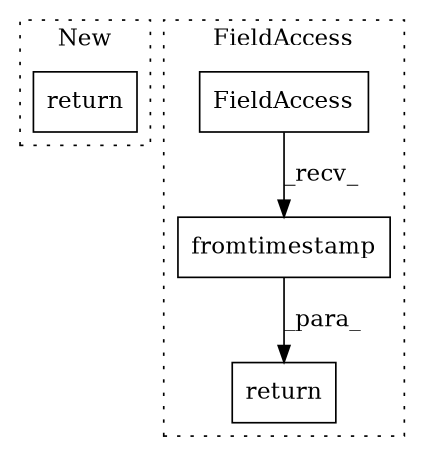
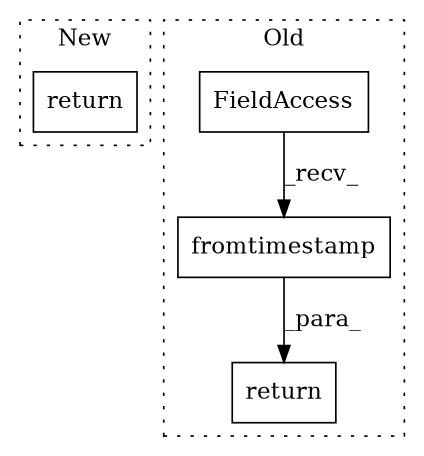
(284, 39) -> (284, 39)
